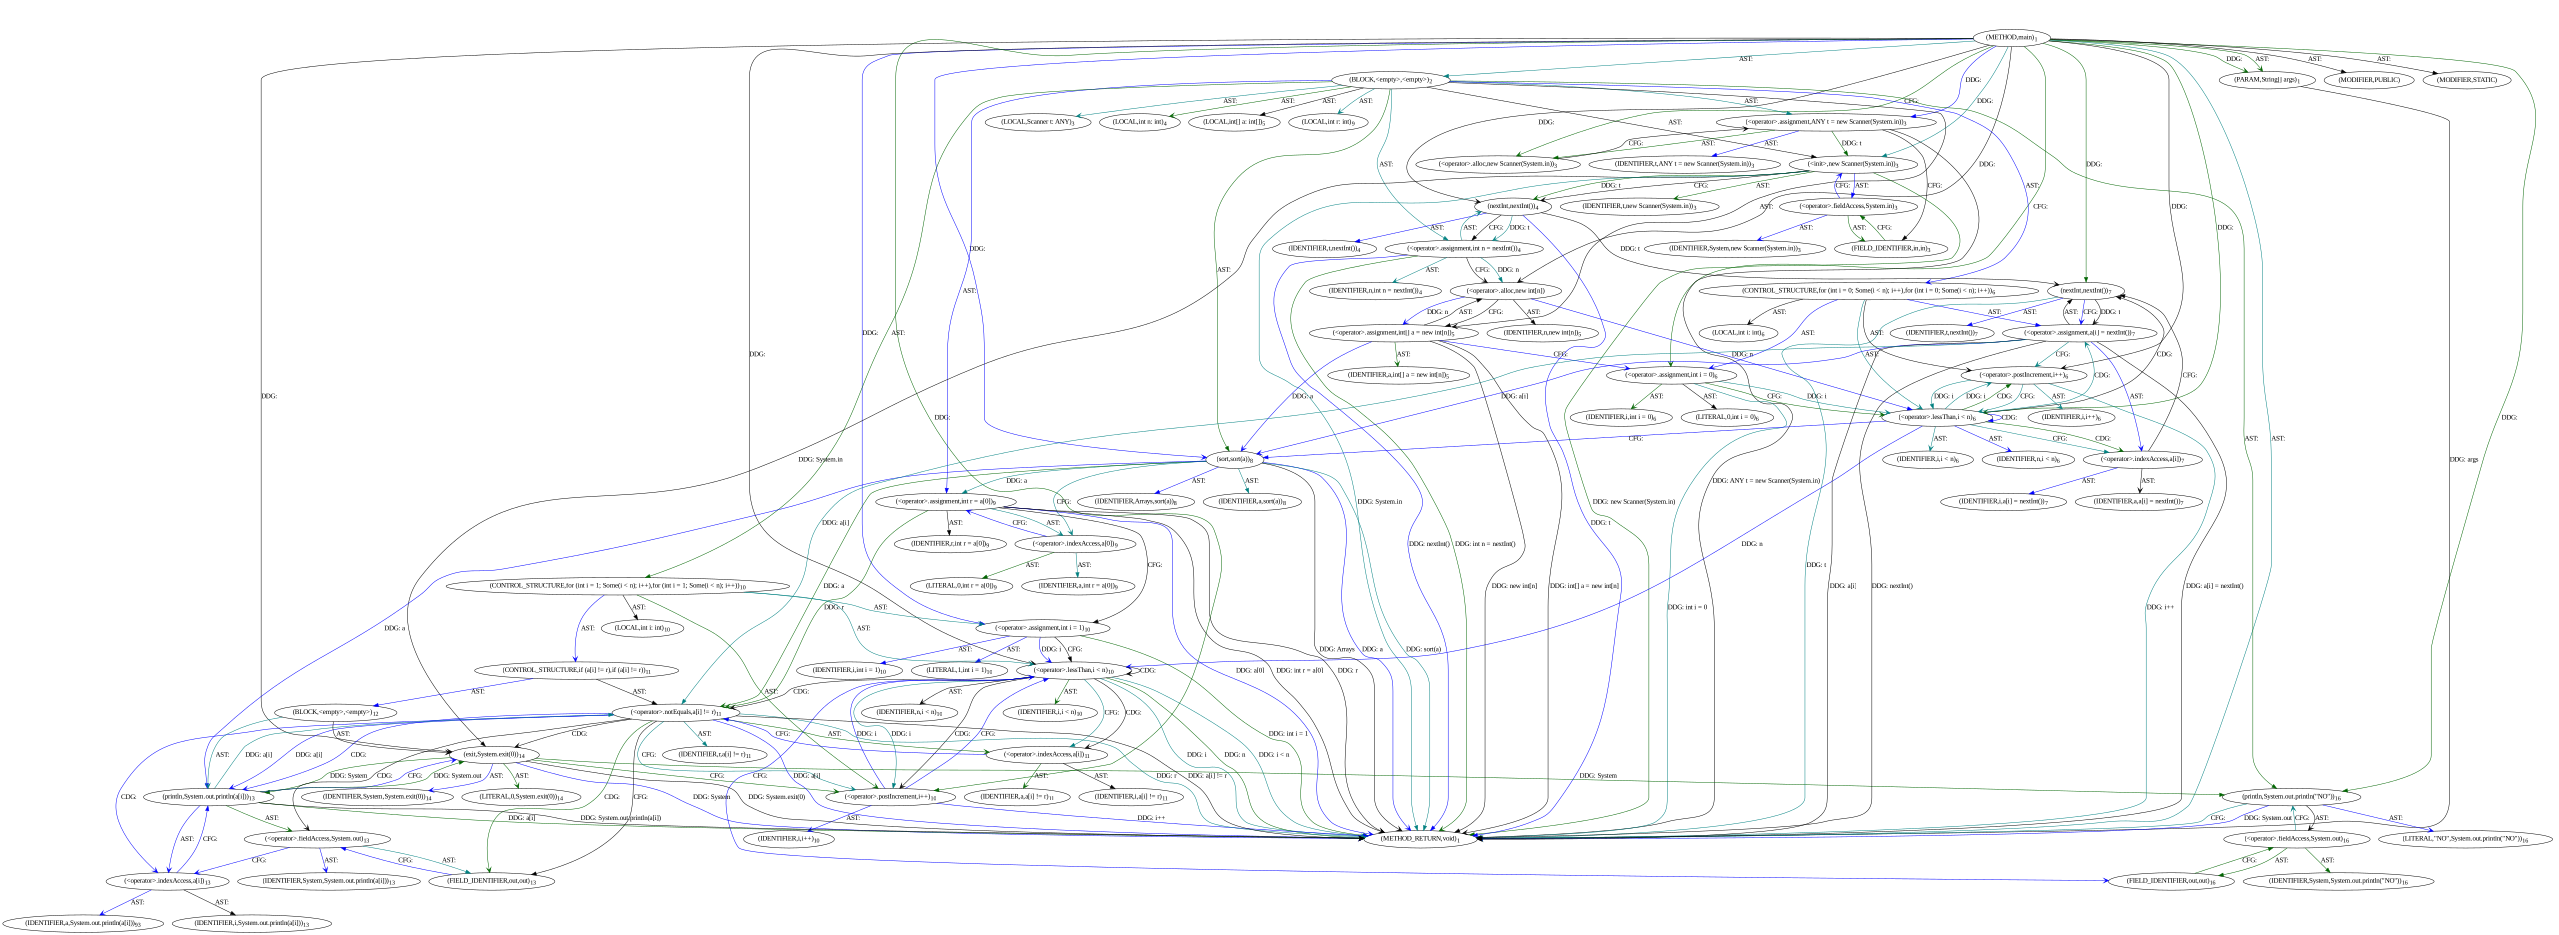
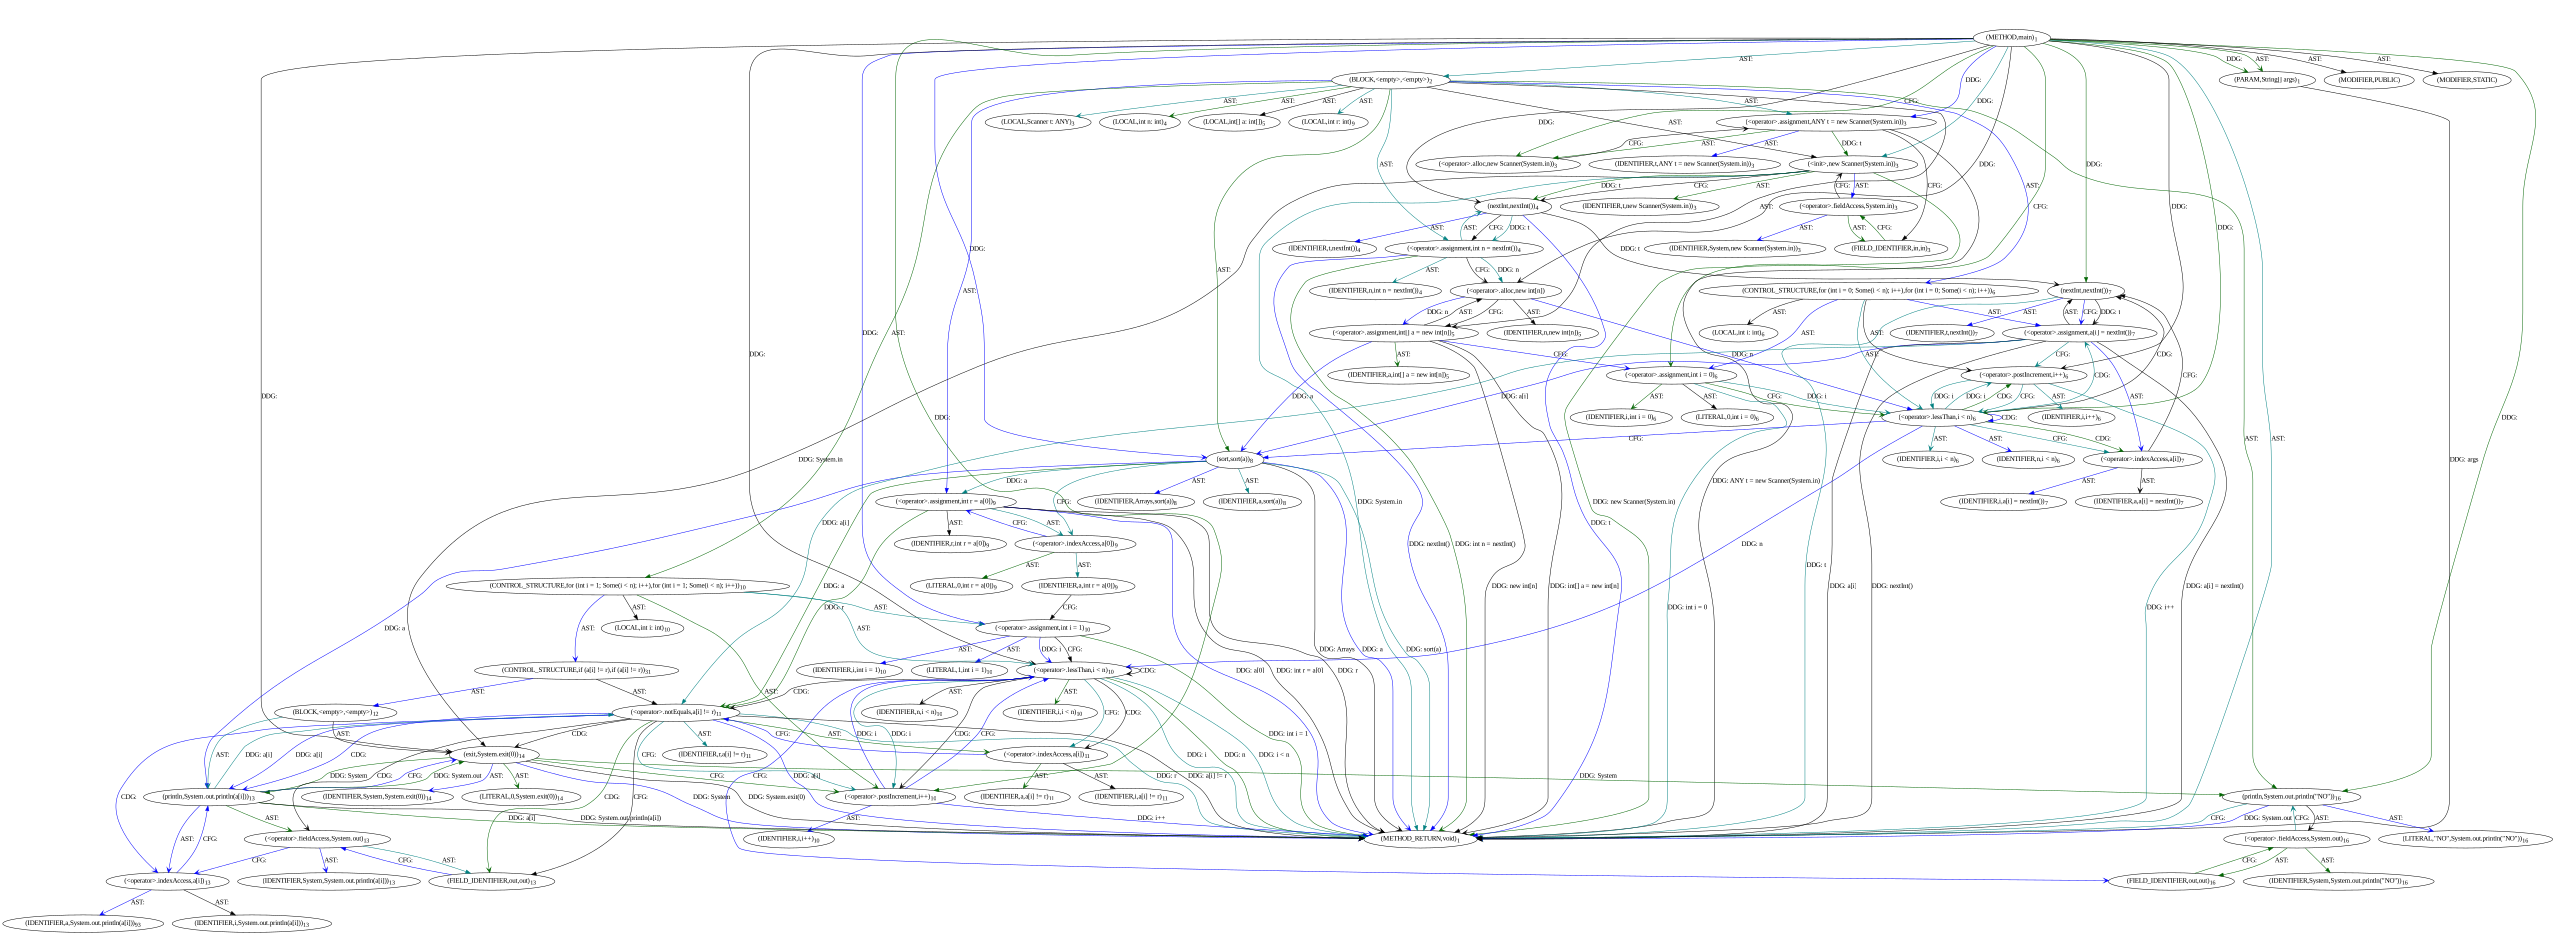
(1835, 188) -> (1835, 188)
(1126, 528) -> (1062, 605)
(648, 670) -> (648, 670)
